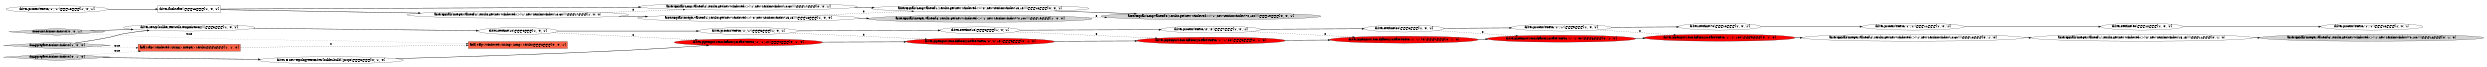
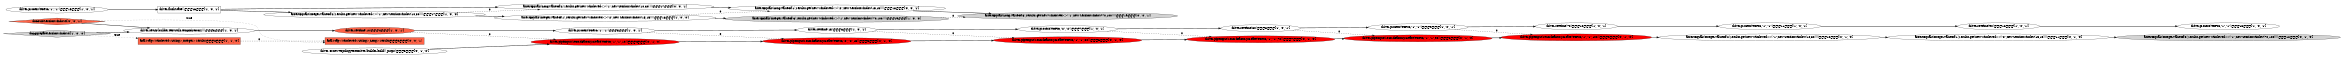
(518, 31) -> (375, 31)
(57, 32) -> (57, 21)
(57, 57) -> none
